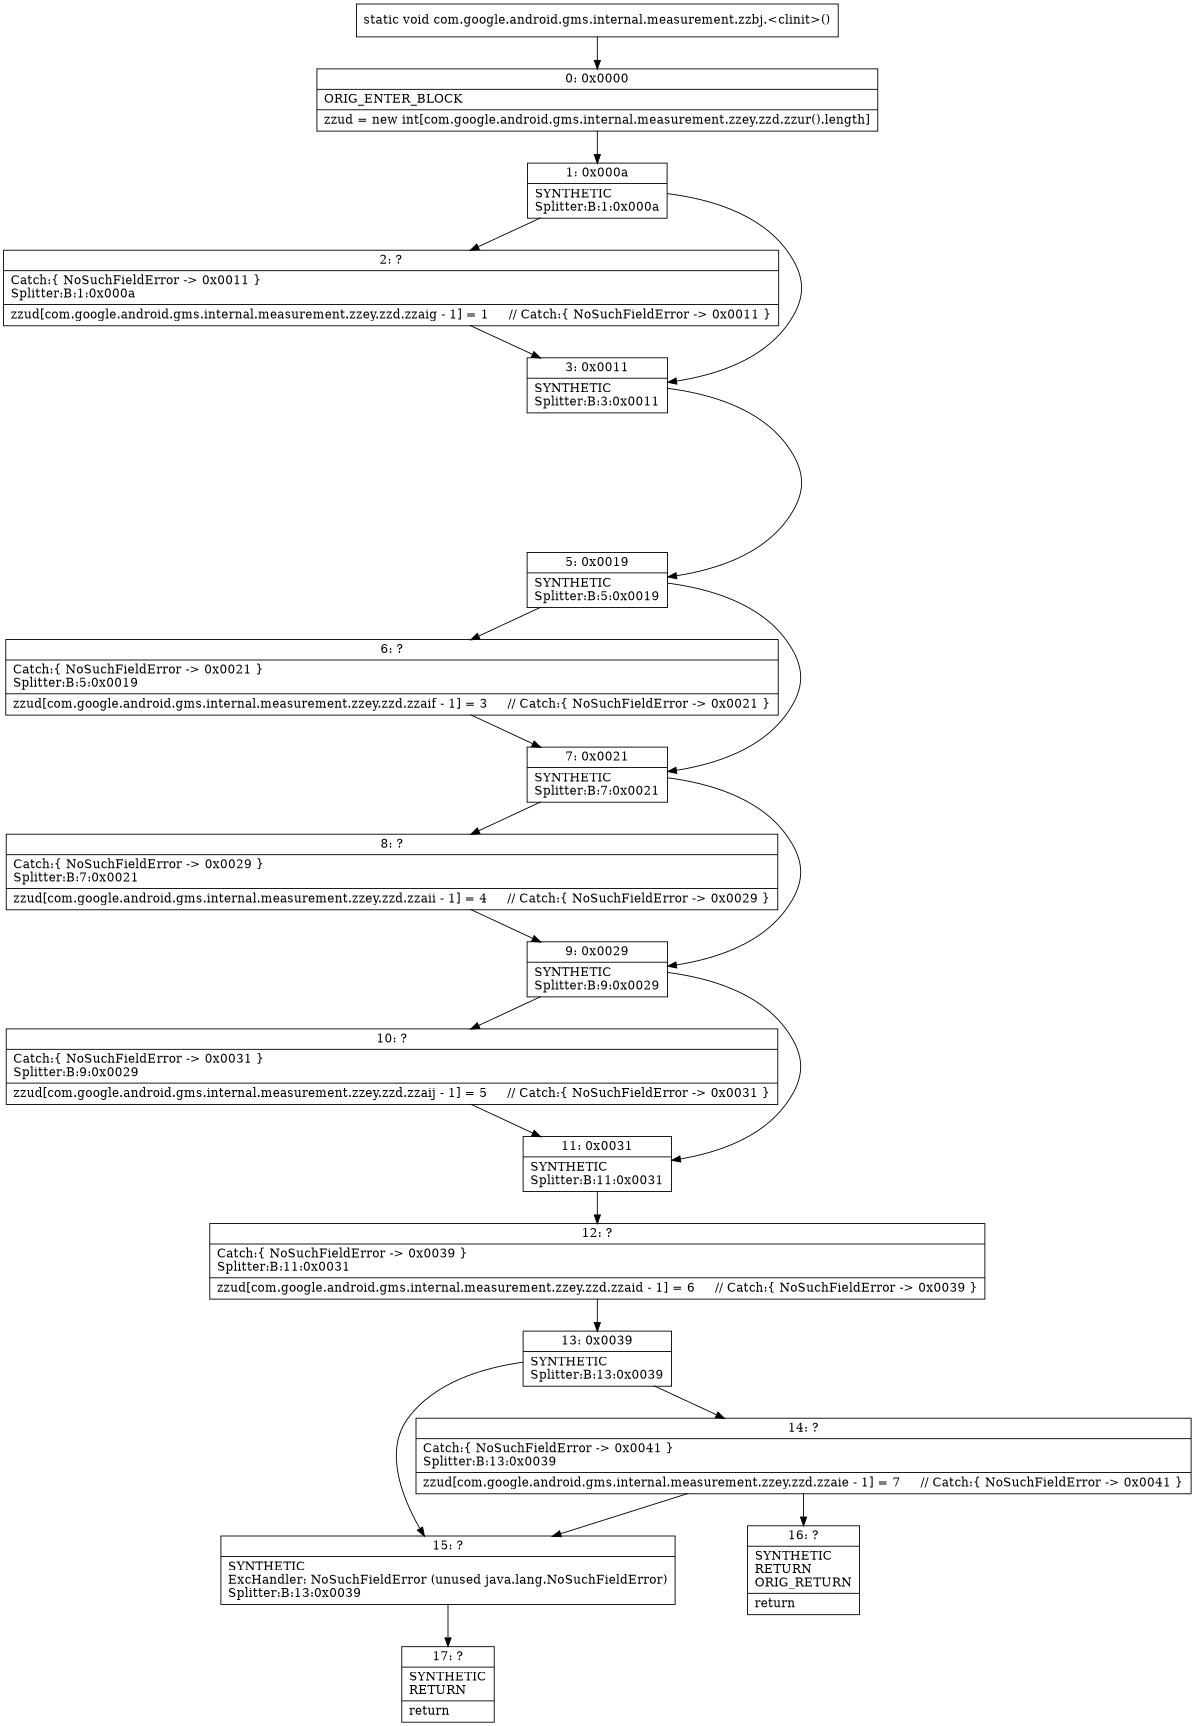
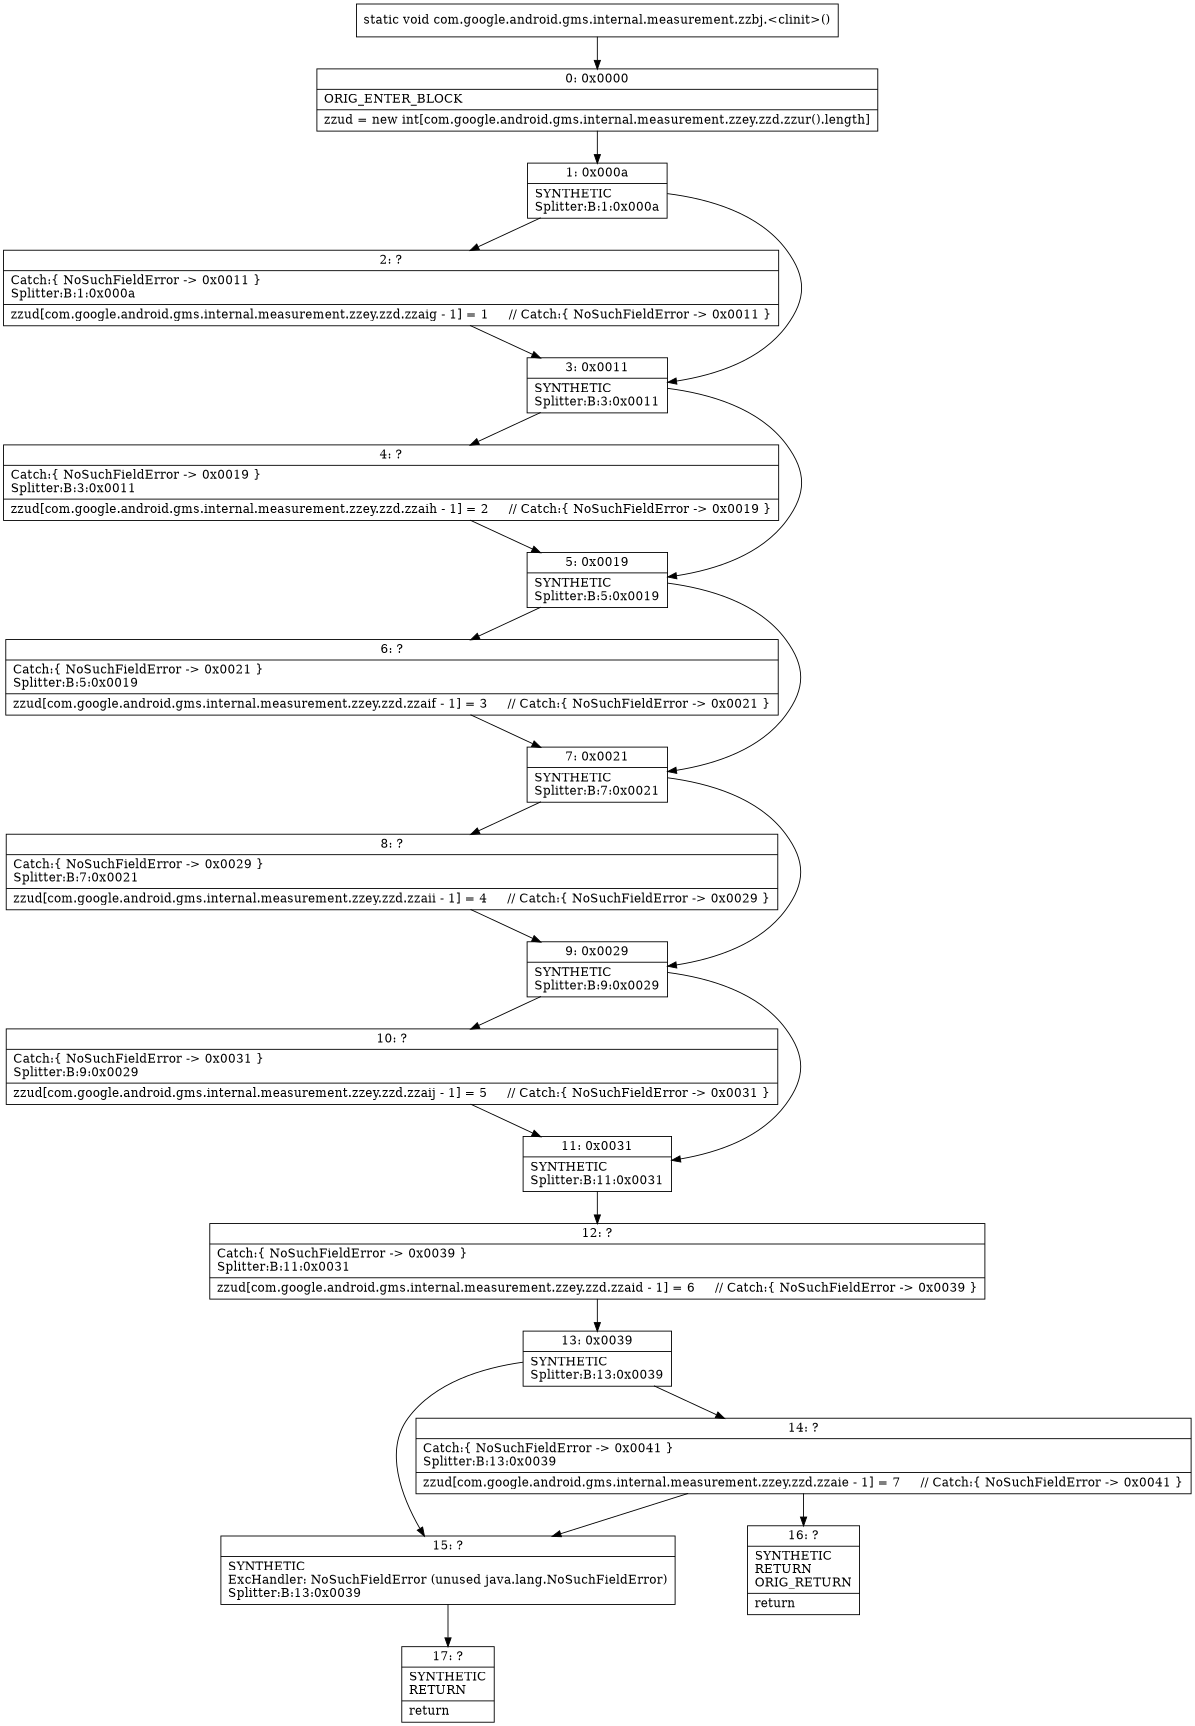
none -> (391, 483)
